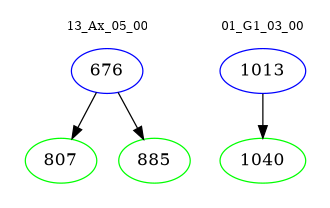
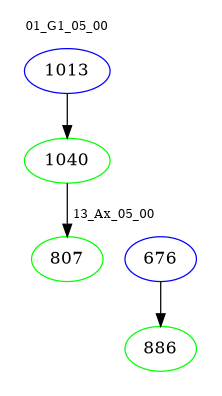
(263, 27) -> (67, 27)
(87, 110) -> (67, 211)
(154, 161) -> (161, 349)
